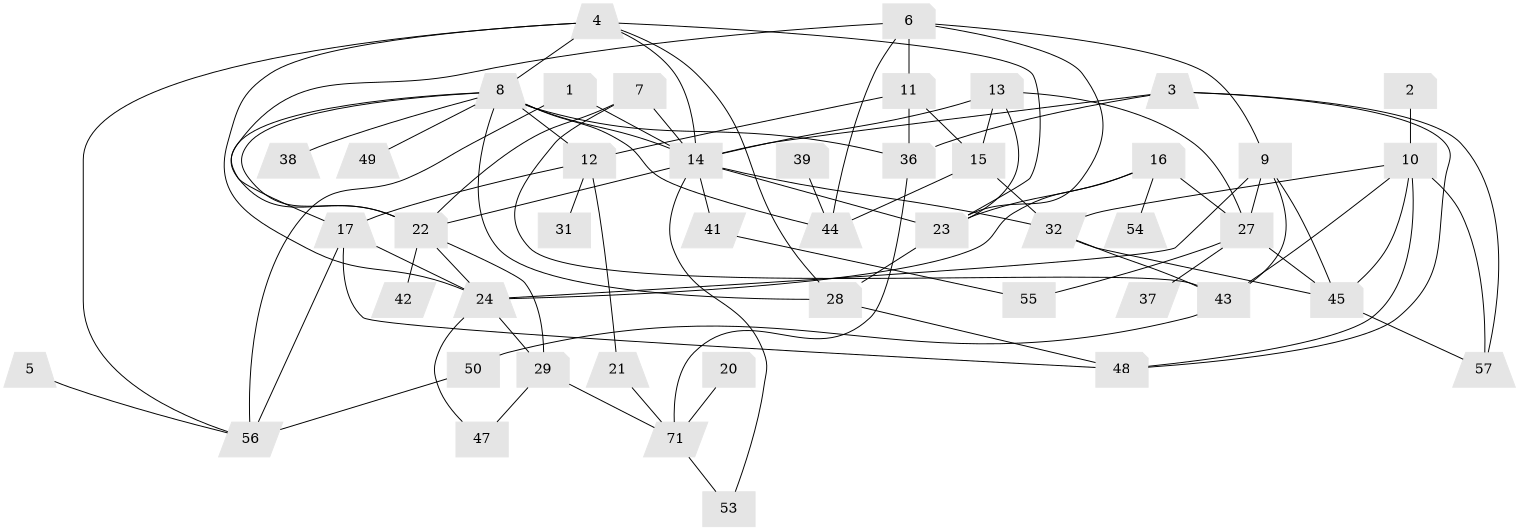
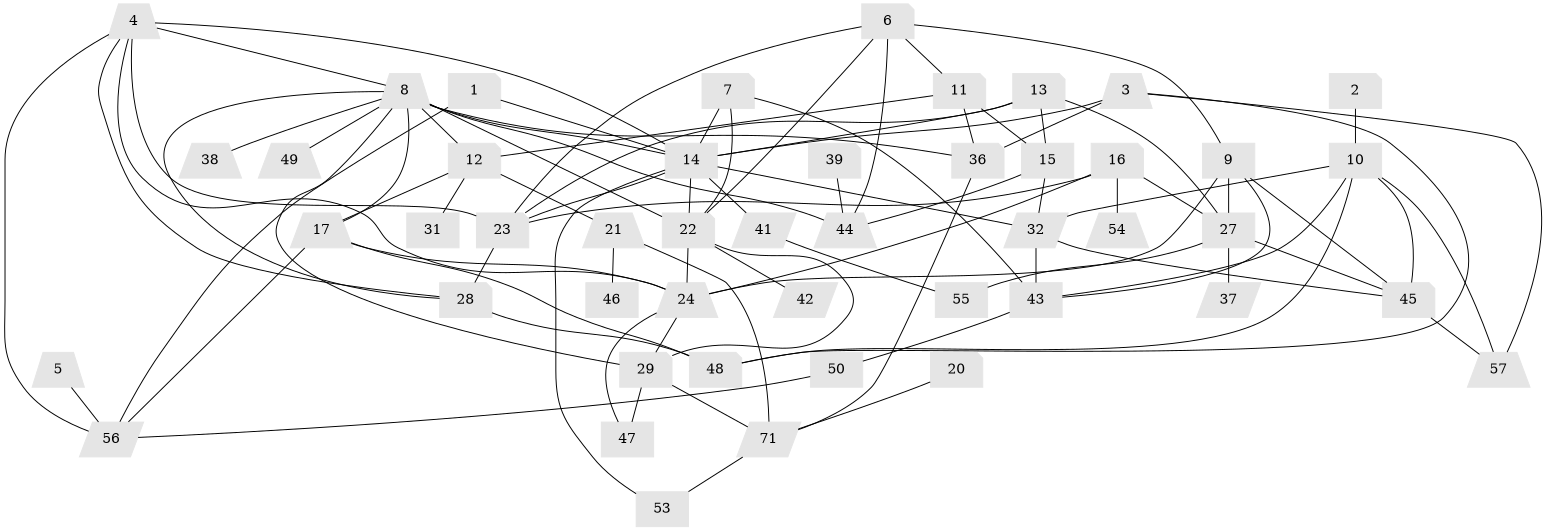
none -> (353, 294)
none -> (612, 300)
